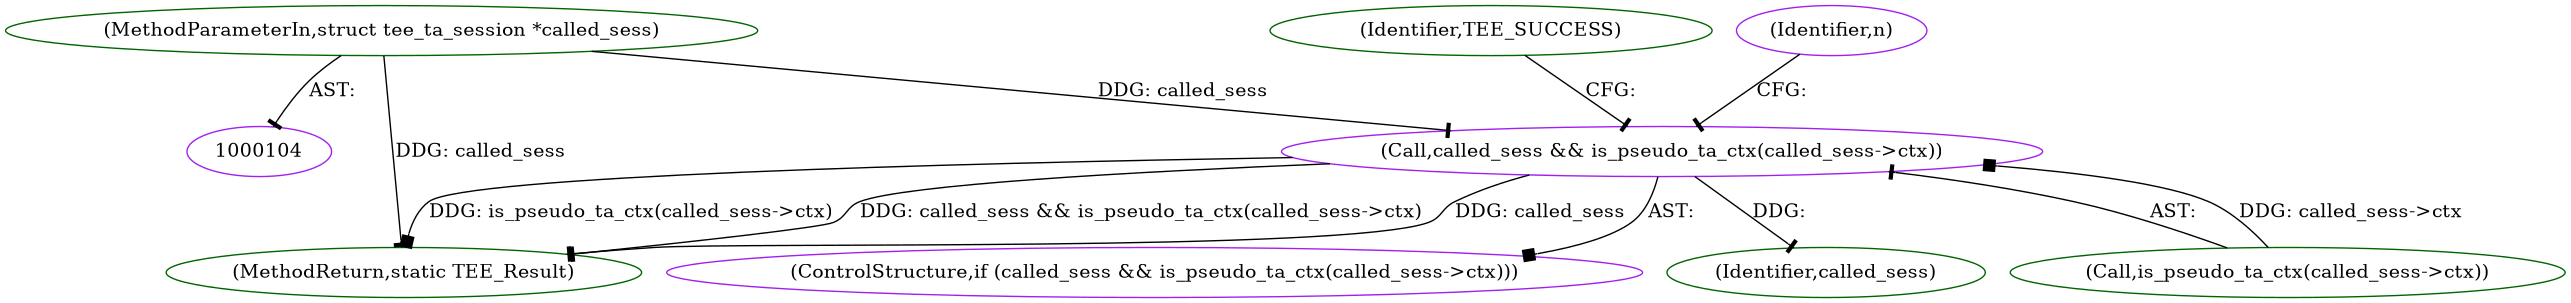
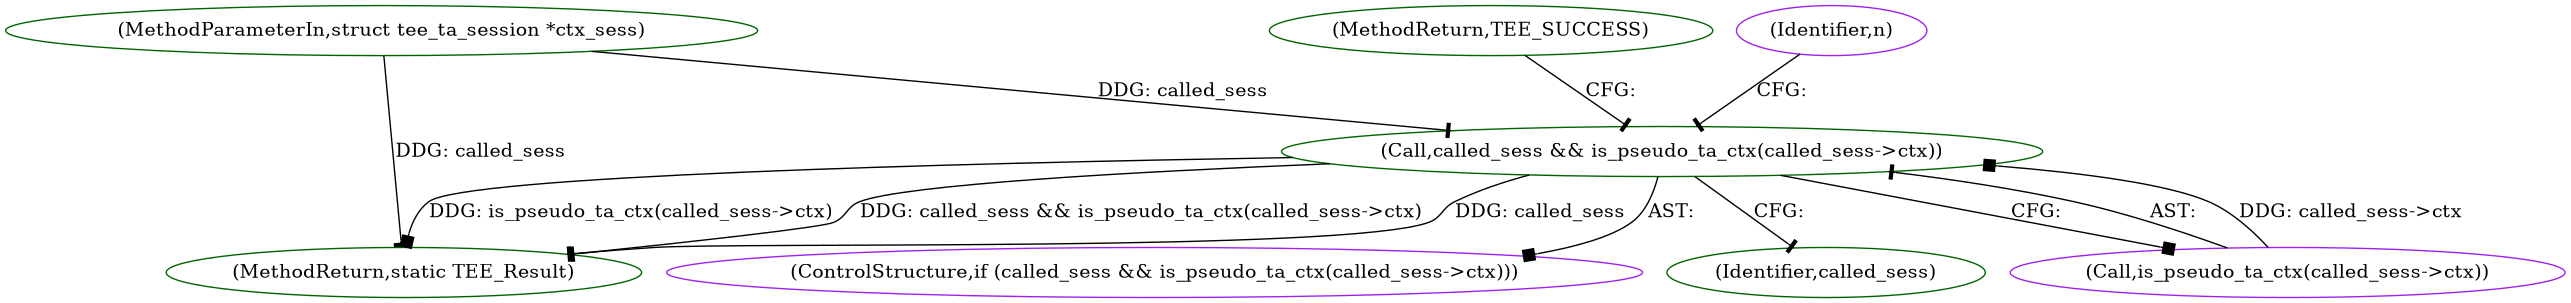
(382, 31) -> (382, 31)
(1491, 31) -> (1491, 31)
(259, 152) -> none
(1662, 152) -> (1662, 152)
none -> (1971, 211)
(1782, 212) -> (1782, 212)
(2288, 272) -> (2288, 272)
